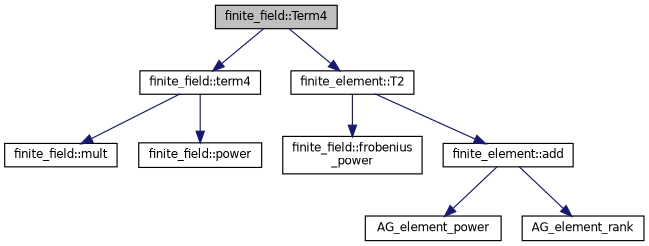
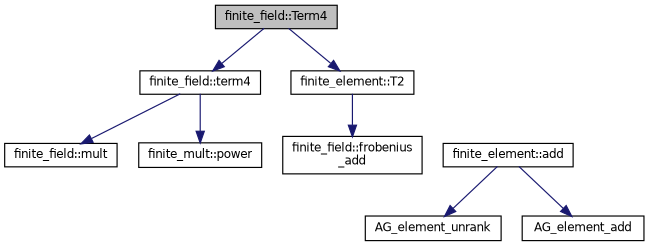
(425, 116) -> none
(200, 155) -> (200, 155)
(352, 155) -> (352, 155)
(433, 228) -> (433, 228)
(583, 228) -> (583, 228)
